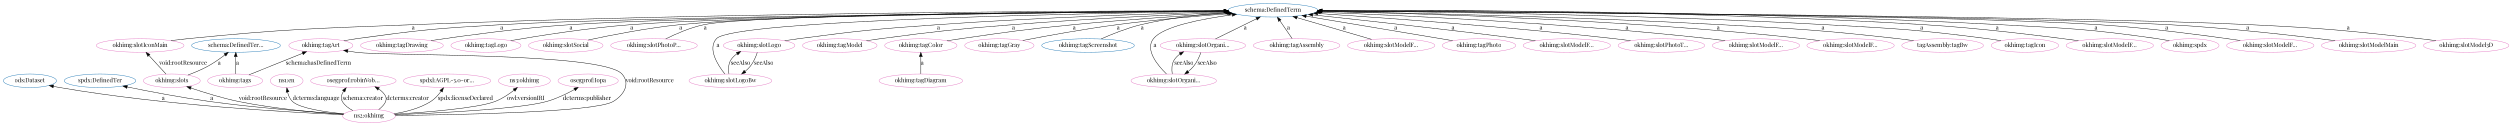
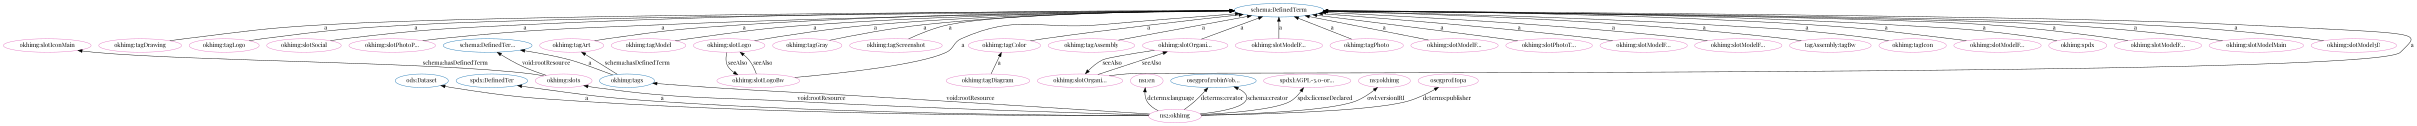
(539, 20) -> none
(1088, 46) -> (896, 46)
(183, 63) -> (455, 63)
(219, 63) -> (546, 63)
(611, 69) -> (903, 99)
(235, 81) -> (627, 81)
(353, 81) -> (1213, 81)
